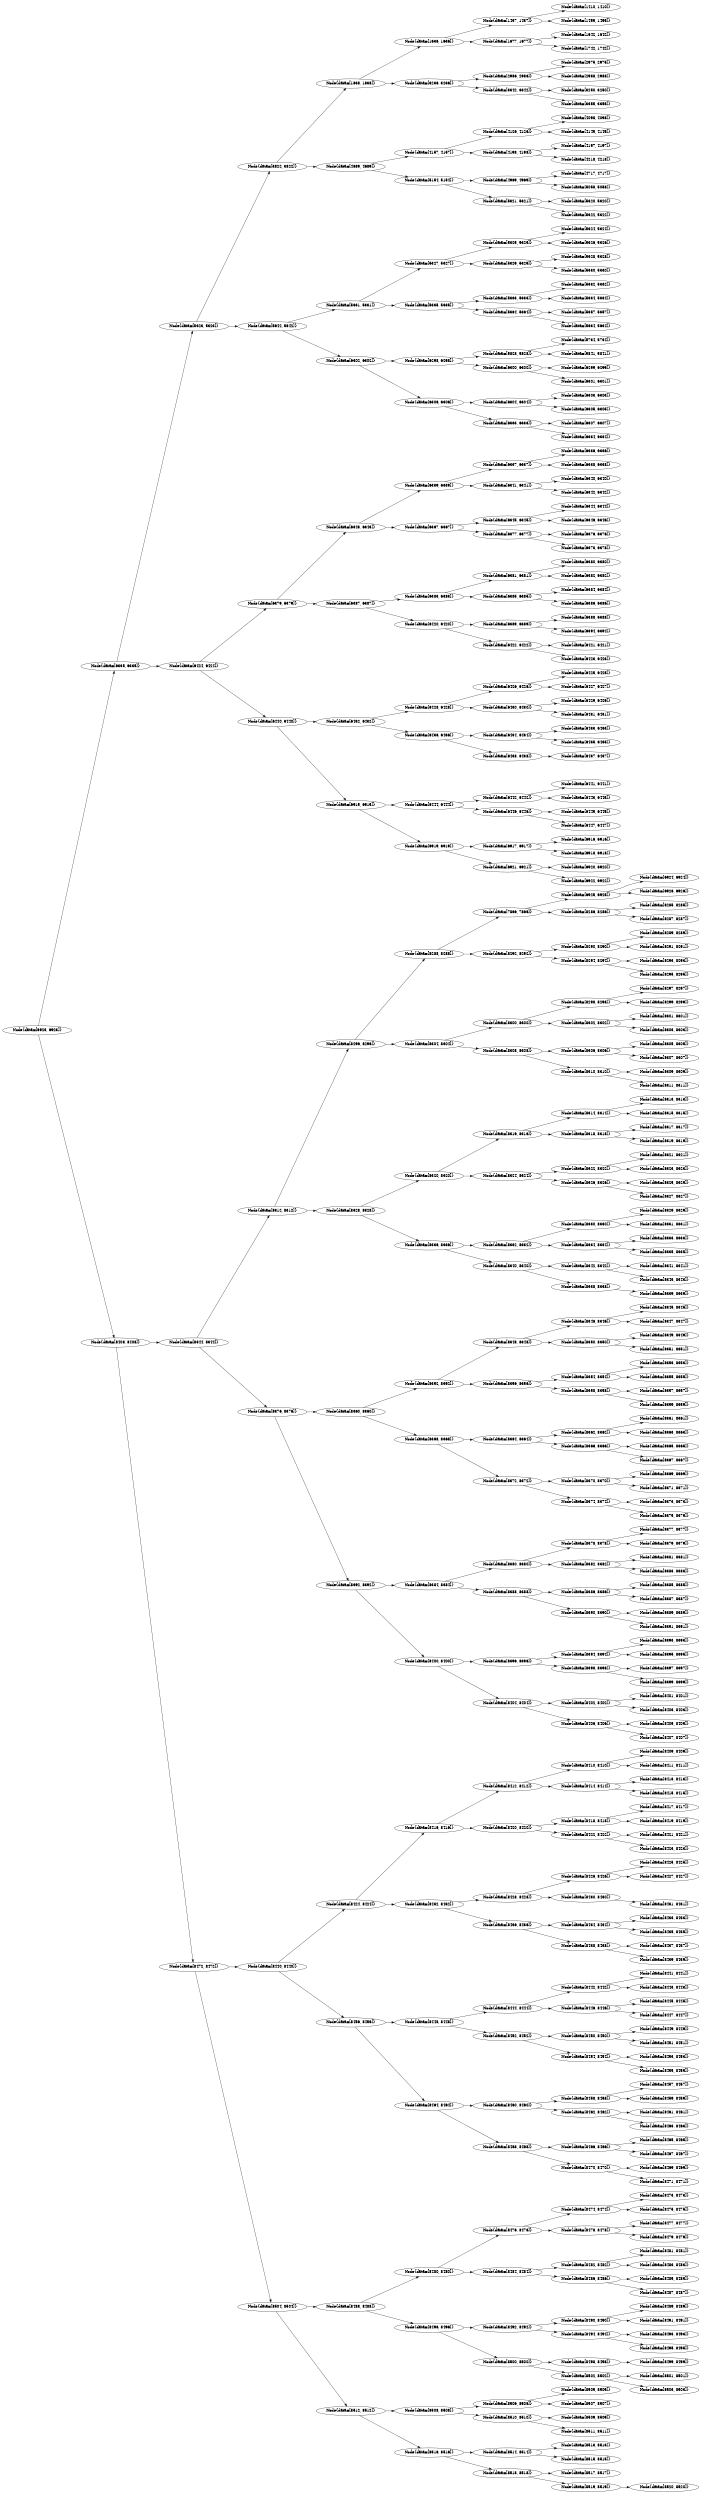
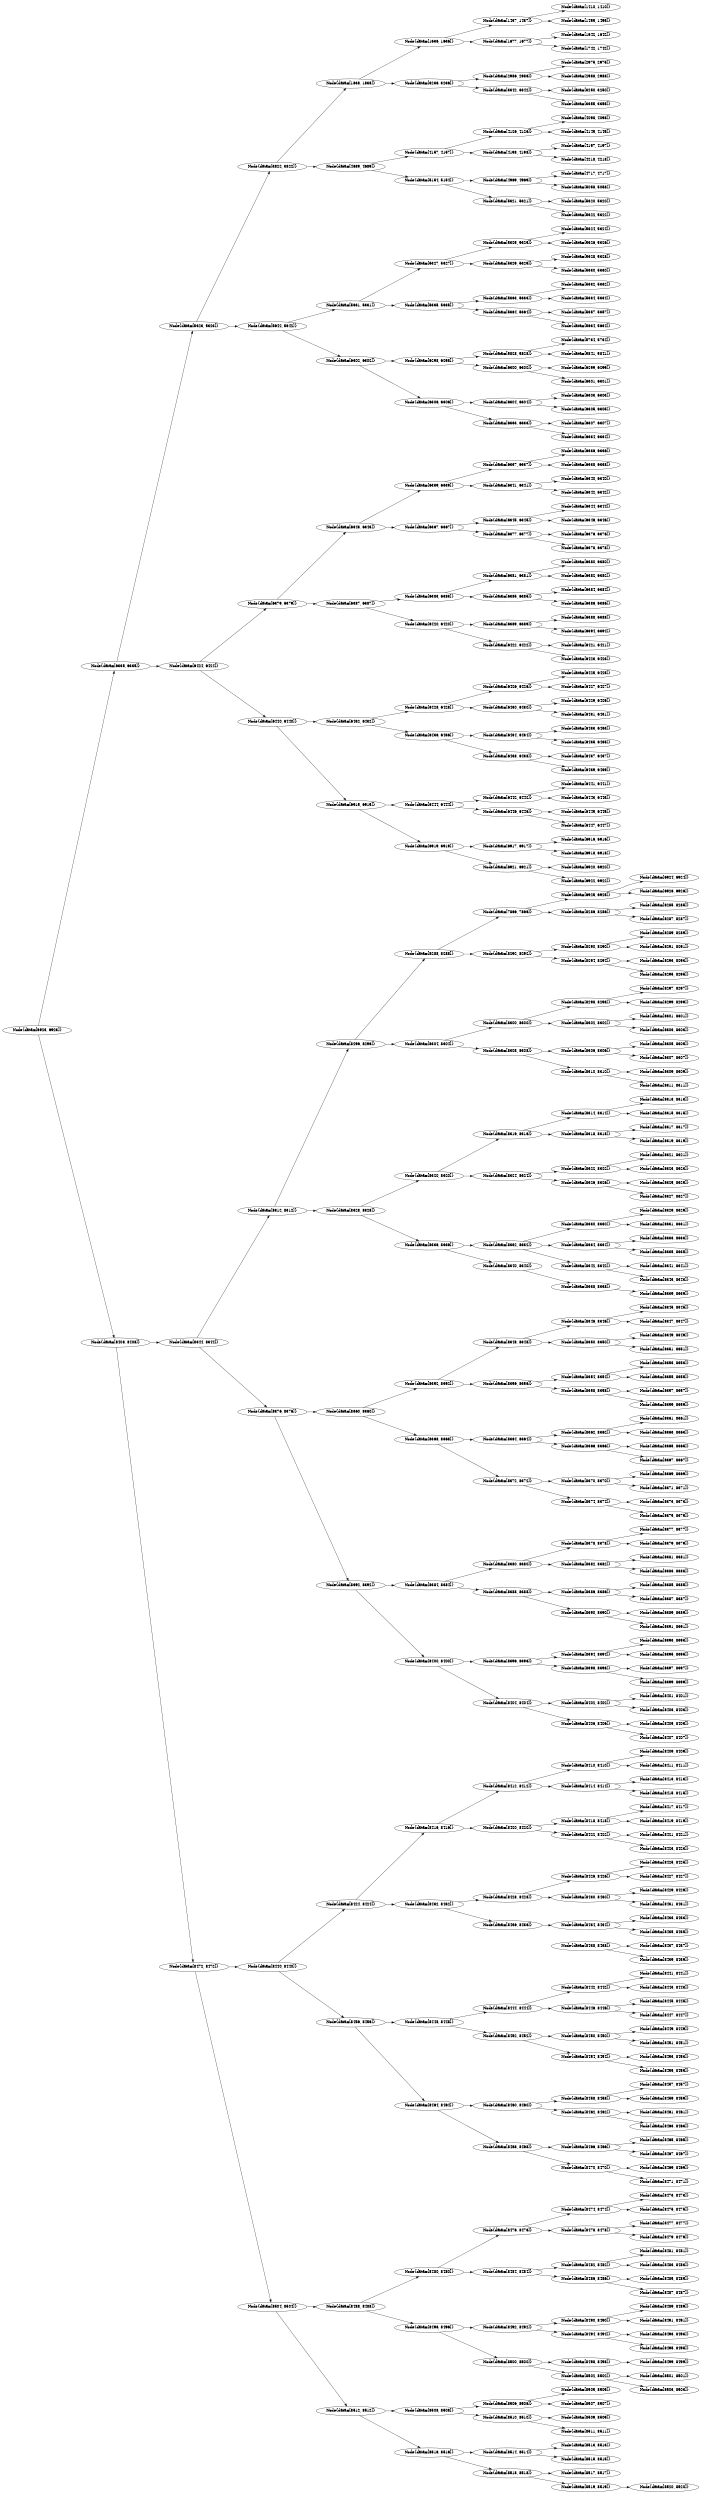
none -> (586, 770)
(545, 1266) -> (545, 1255)
none -> (664, 1891)
(545, 1935) -> none
